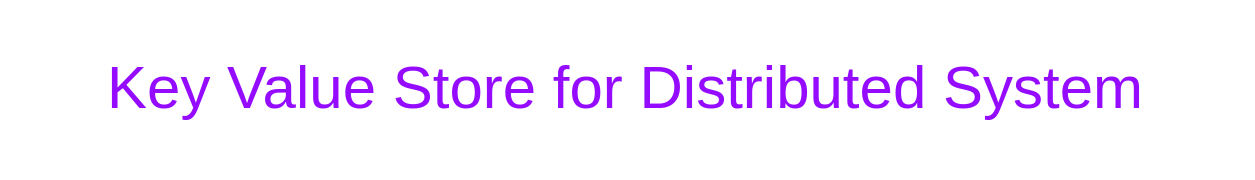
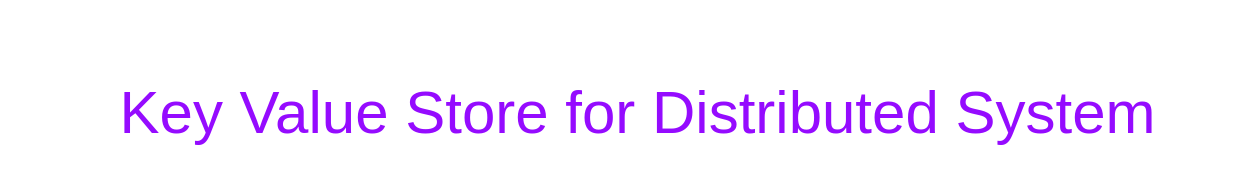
(626, 89) -> (639, 114)
